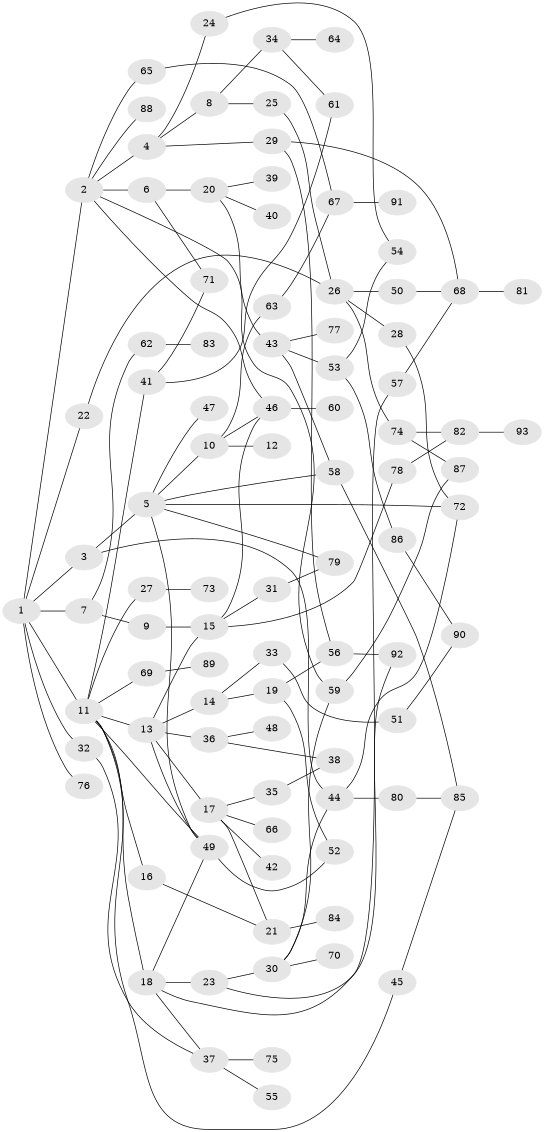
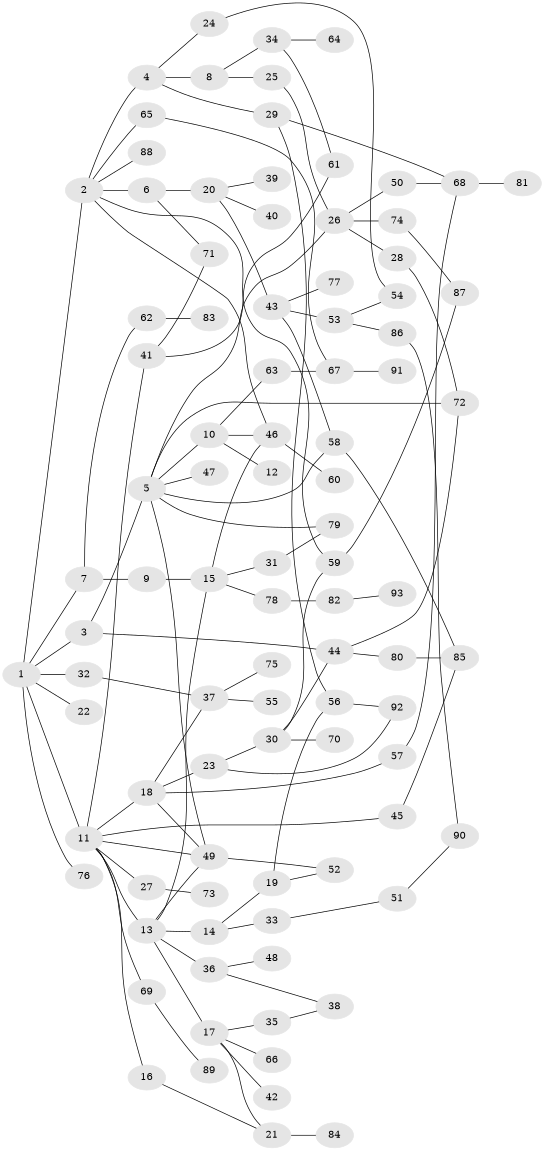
(171, 273) -> (233, 347)
(431, 432) -> none
